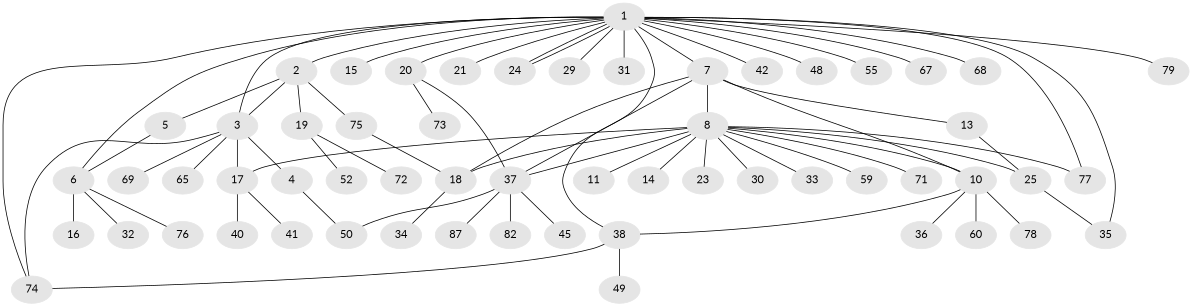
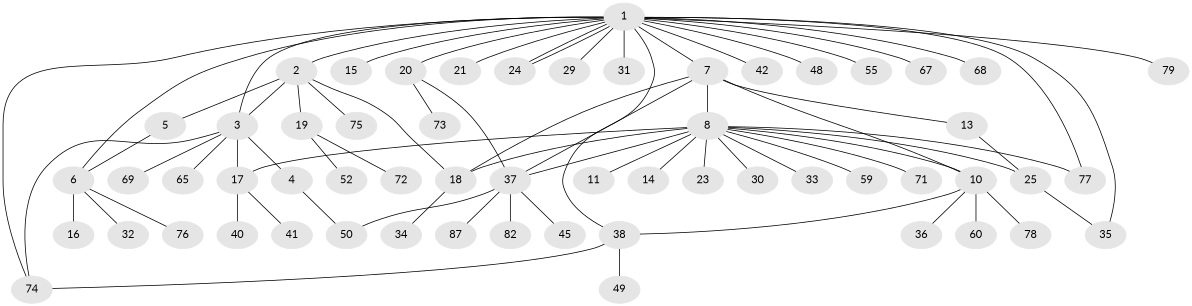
(406, 153) -> (386, 114)
